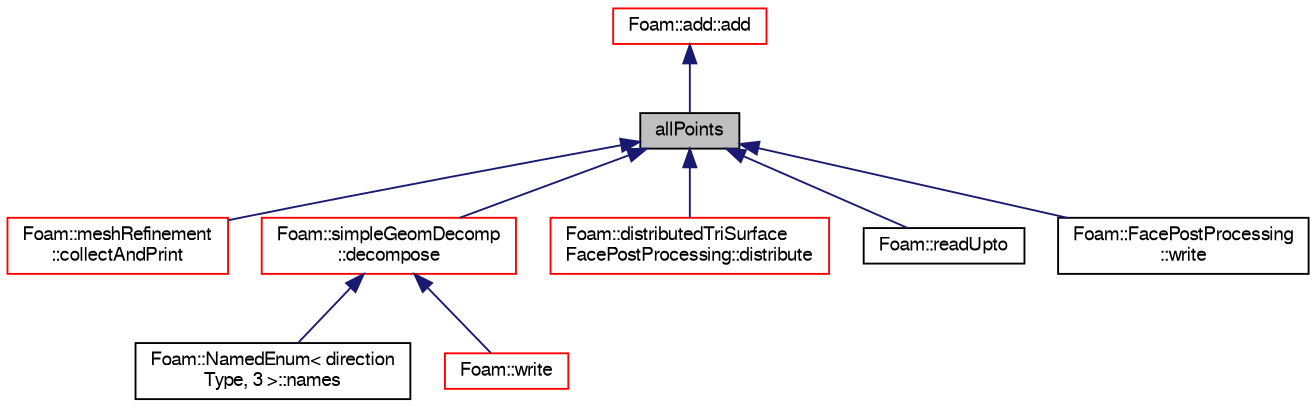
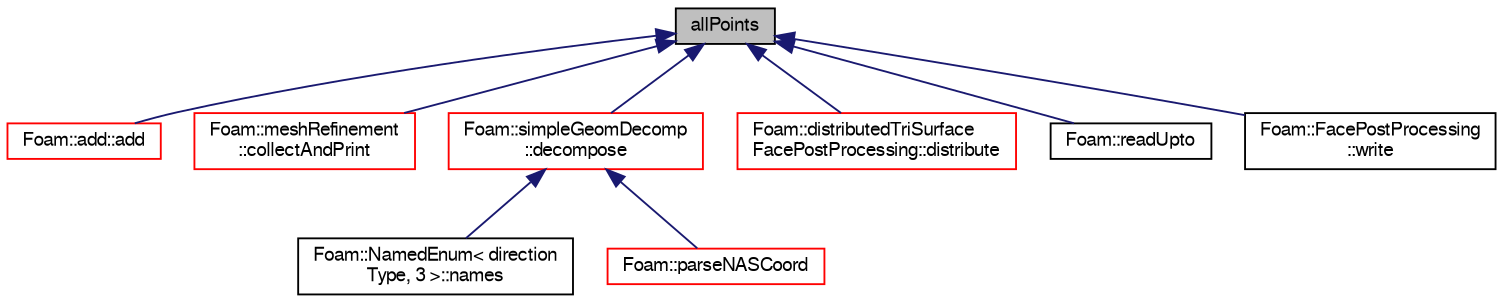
(690, 88) -> (394, 72)
(507, 371) -> (716, 266)
